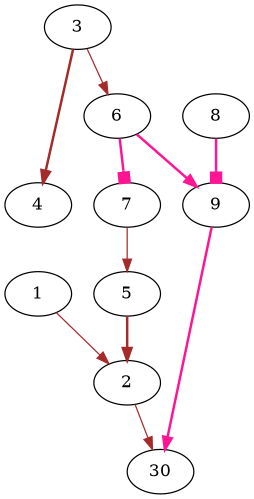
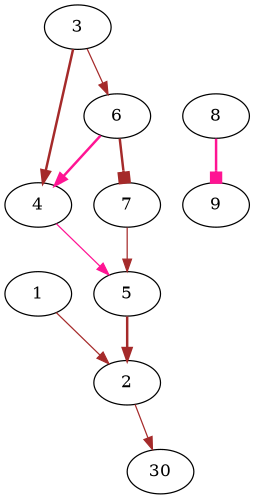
(122, 154) -> (122, 154)
(162, 156) -> (82, 156)
none -> (78, 245)
(190, 332) -> none
